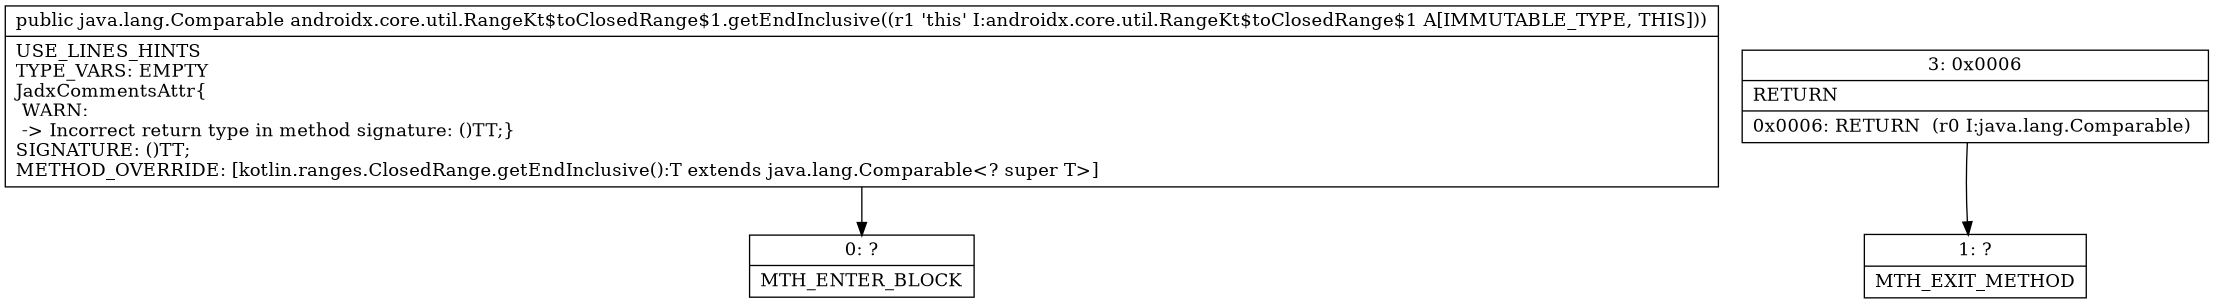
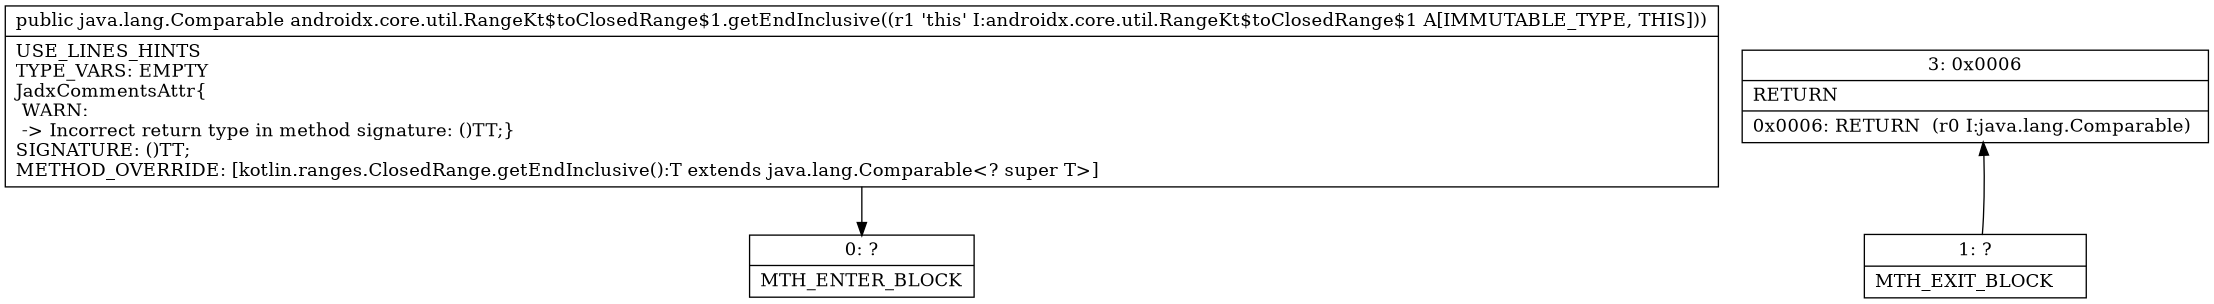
(1966, 182) -> (1984, 195)
(1975, 281) -> (1965, 281)
